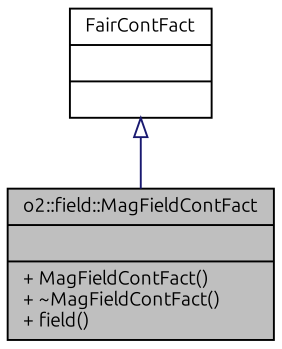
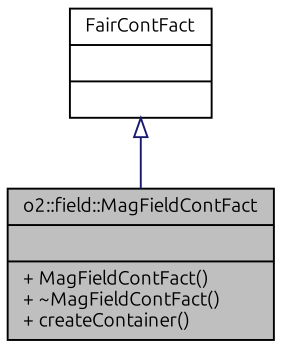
(57, 321) -> (107, 321)
